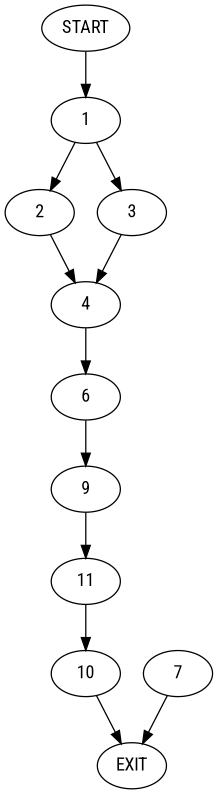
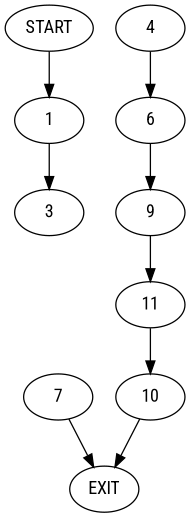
(40, 213) -> none
(112, 253) -> none
